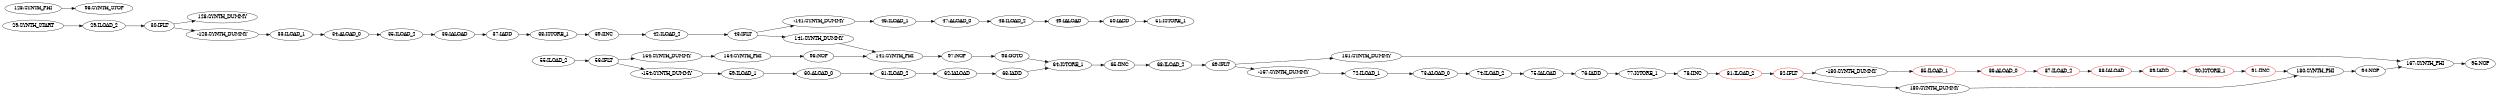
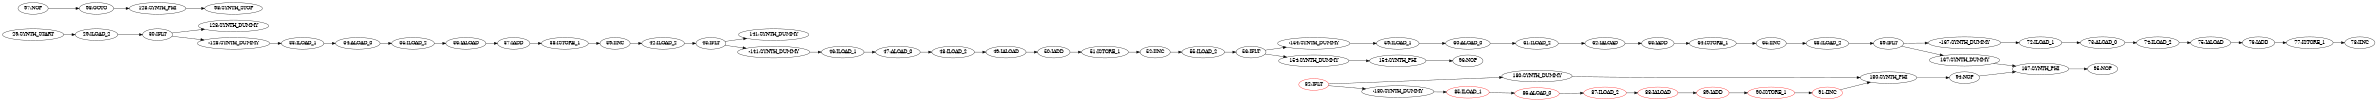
none -> (1155, 52)
(895, 56) -> none
(1366, 56) -> (1965, 60)
(1036, 60) -> (120, 8)
(1741, 74) -> none
